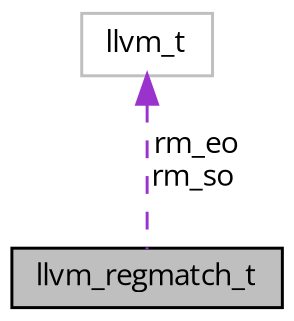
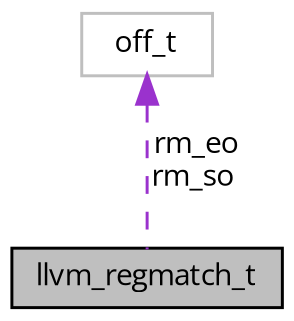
(147, 45) -> (147, 45)
